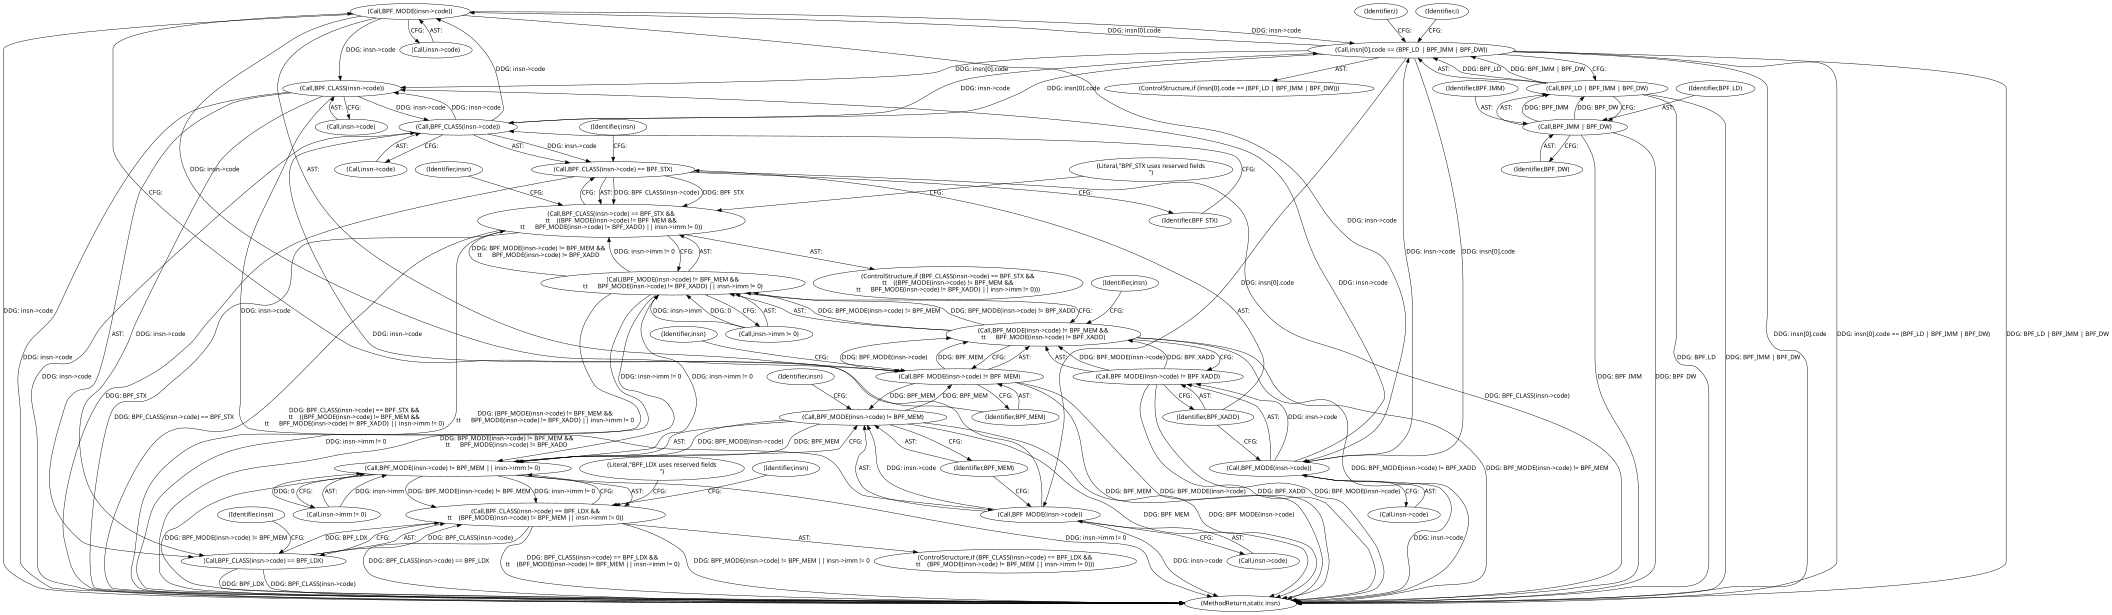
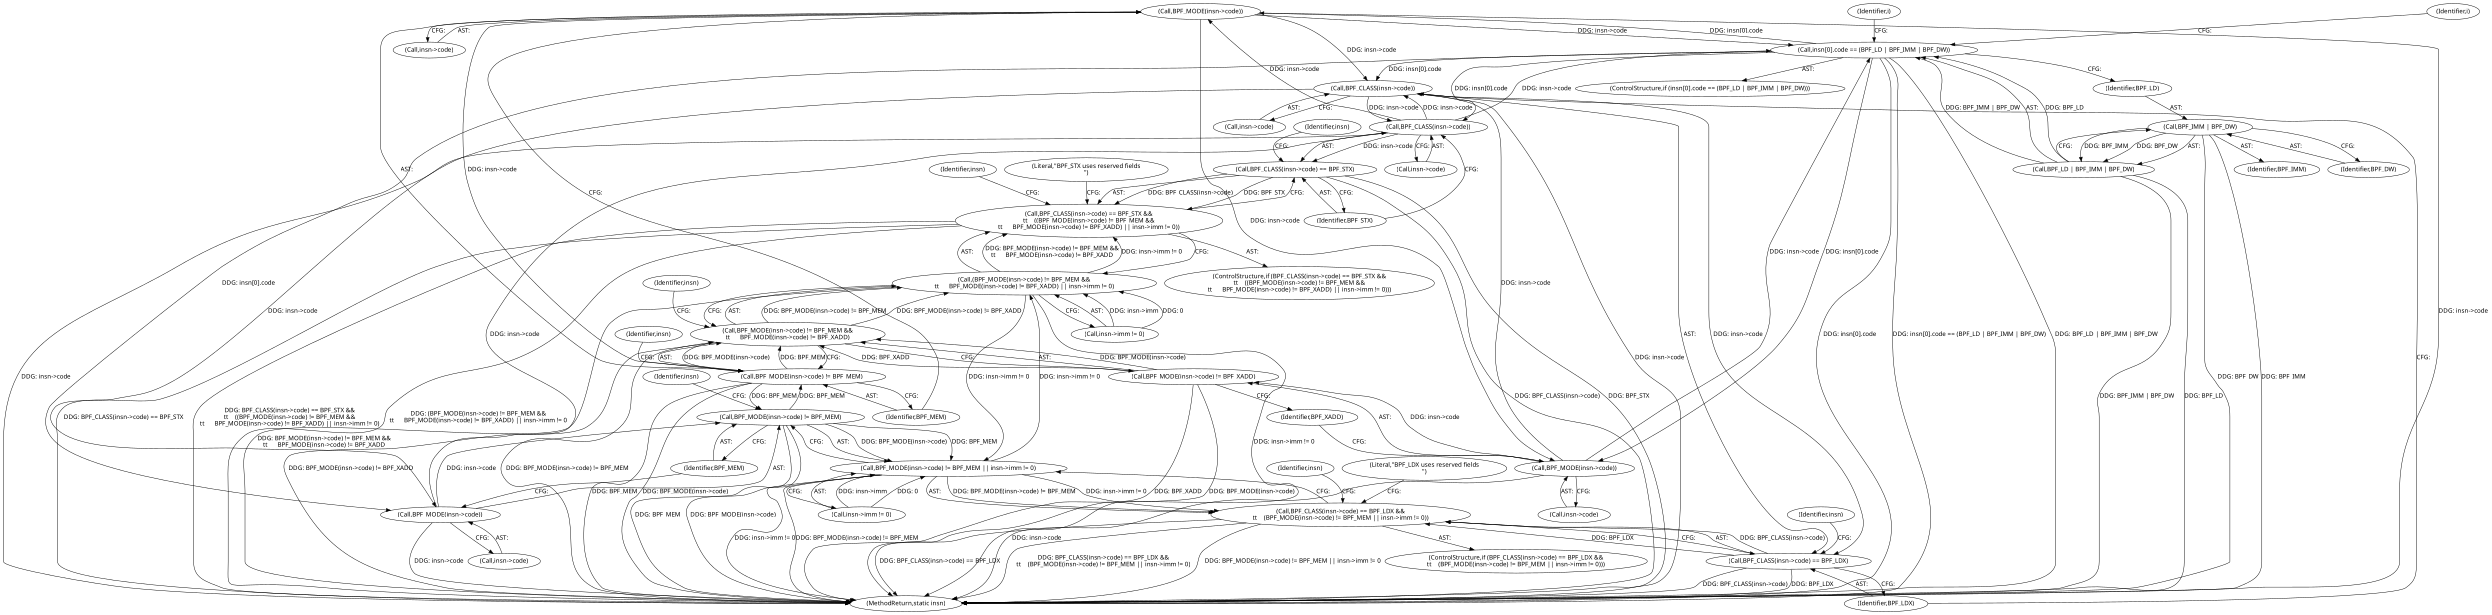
(1550, 59) -> (2039, 62)
(1494, 117) -> (2237, 147)
(1038, 220) -> (1321, 197)
(1197, 396) -> none
none -> (1886, 604)
